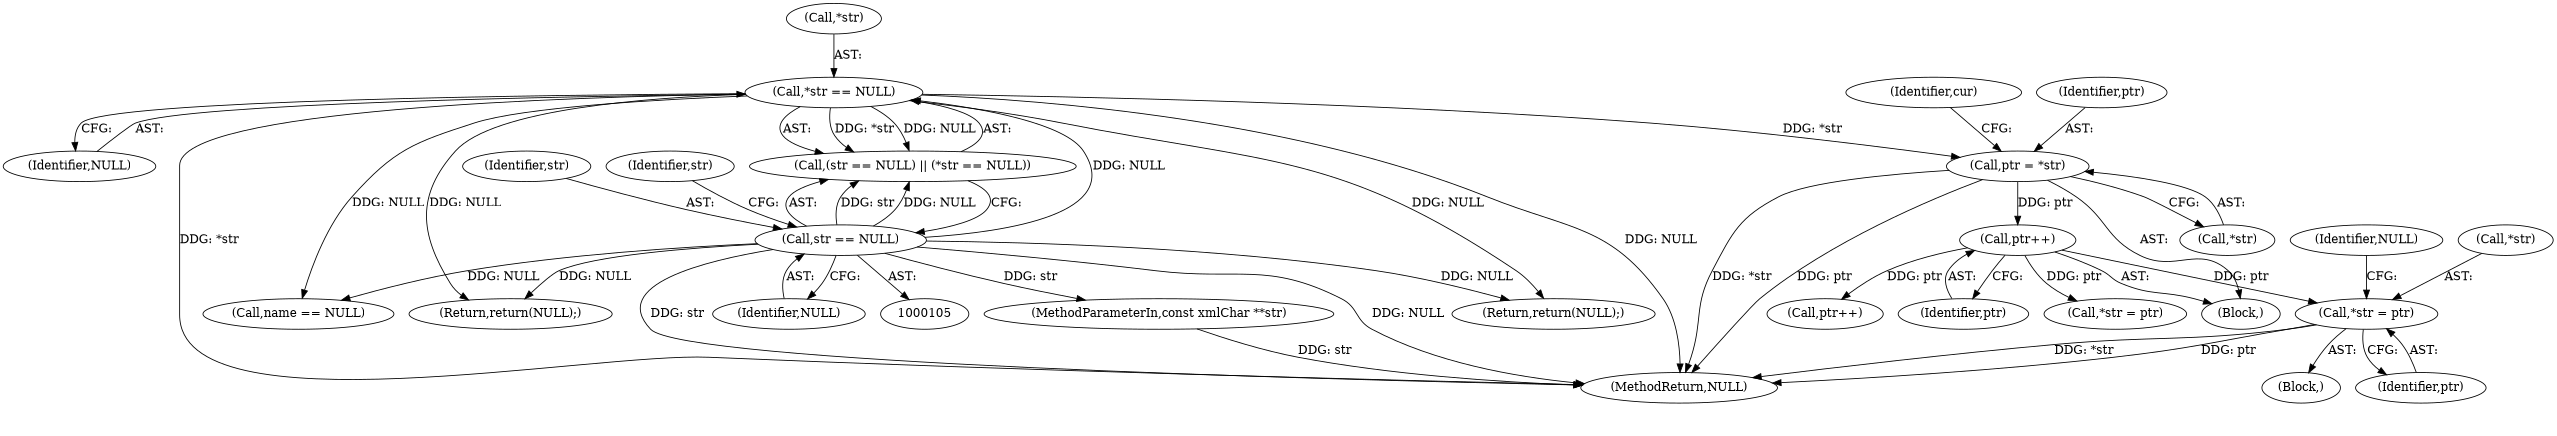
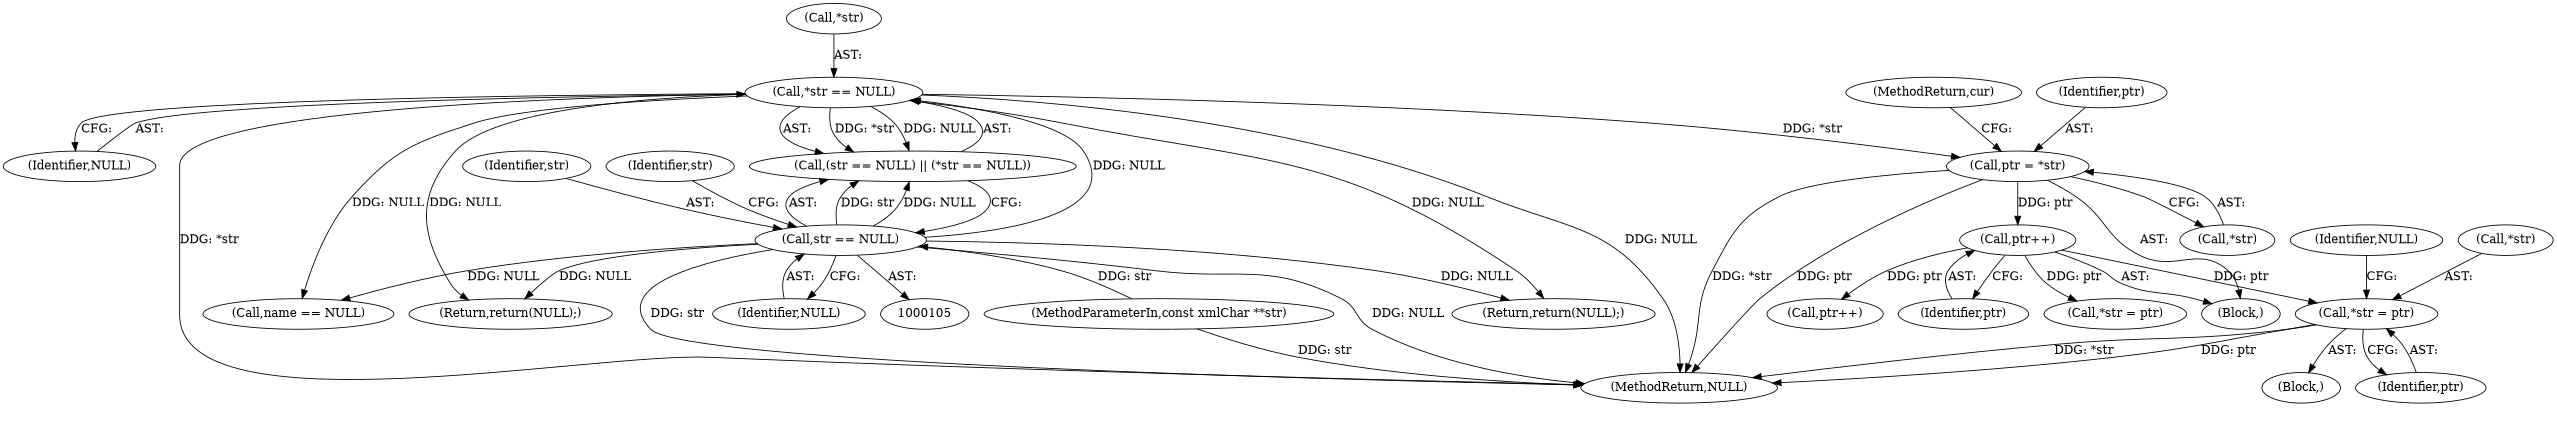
(1934, 92) -> (1934, 92)
(980, 278) -> (1032, 264)
